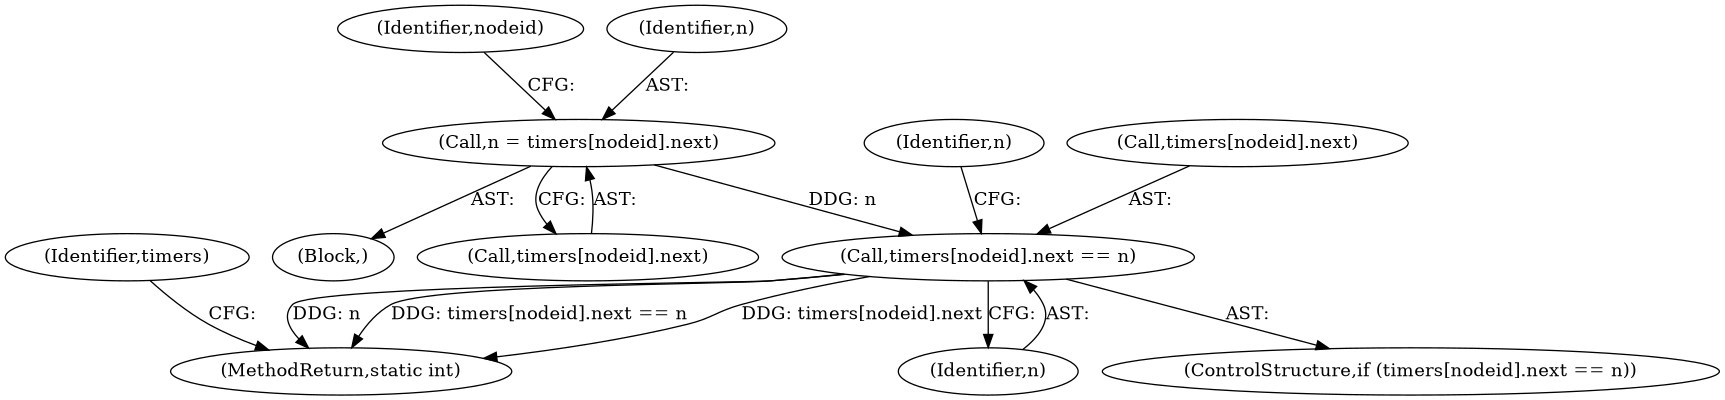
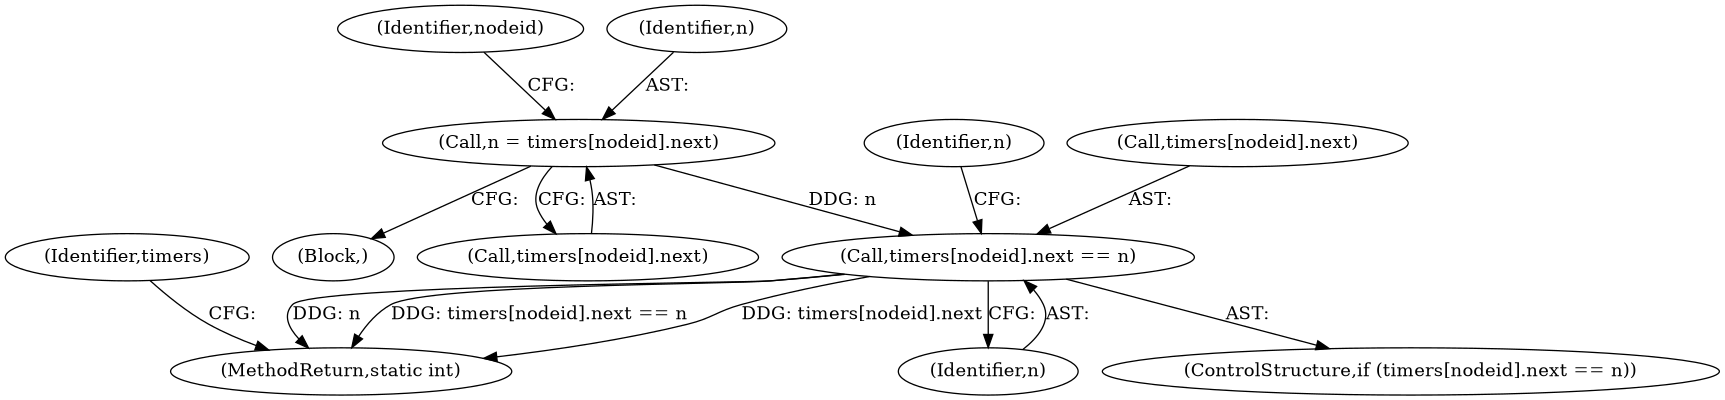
(496, 200) -> (498, 200)
